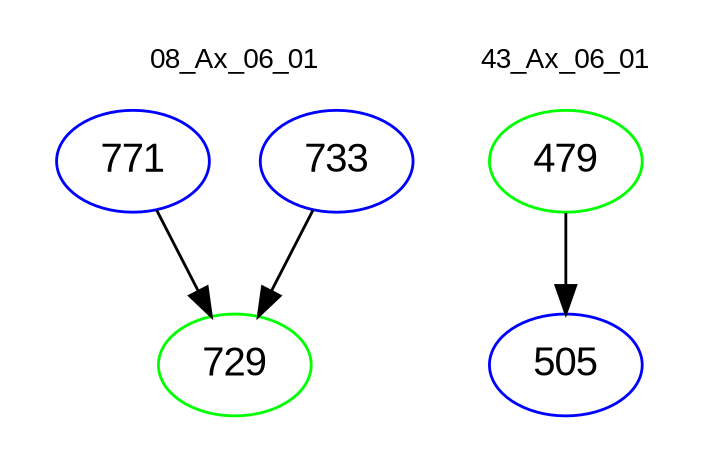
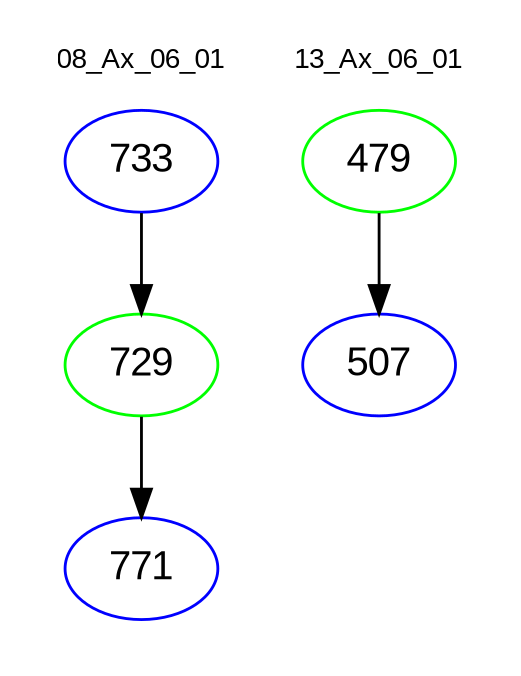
(566, 61) -> (379, 61)
(177, 250) -> (141, 453)
(566, 365) -> (379, 365)
